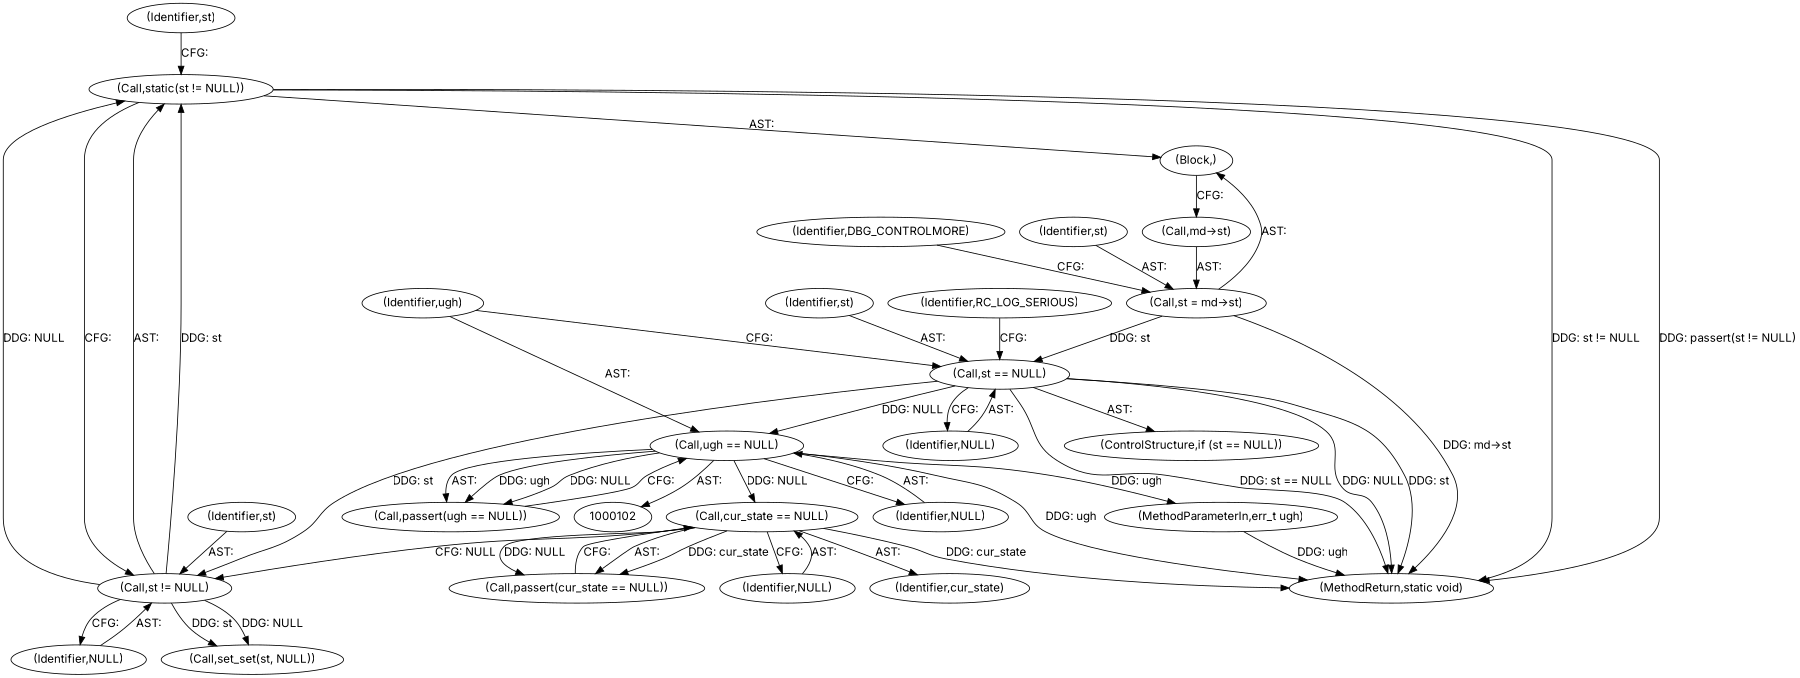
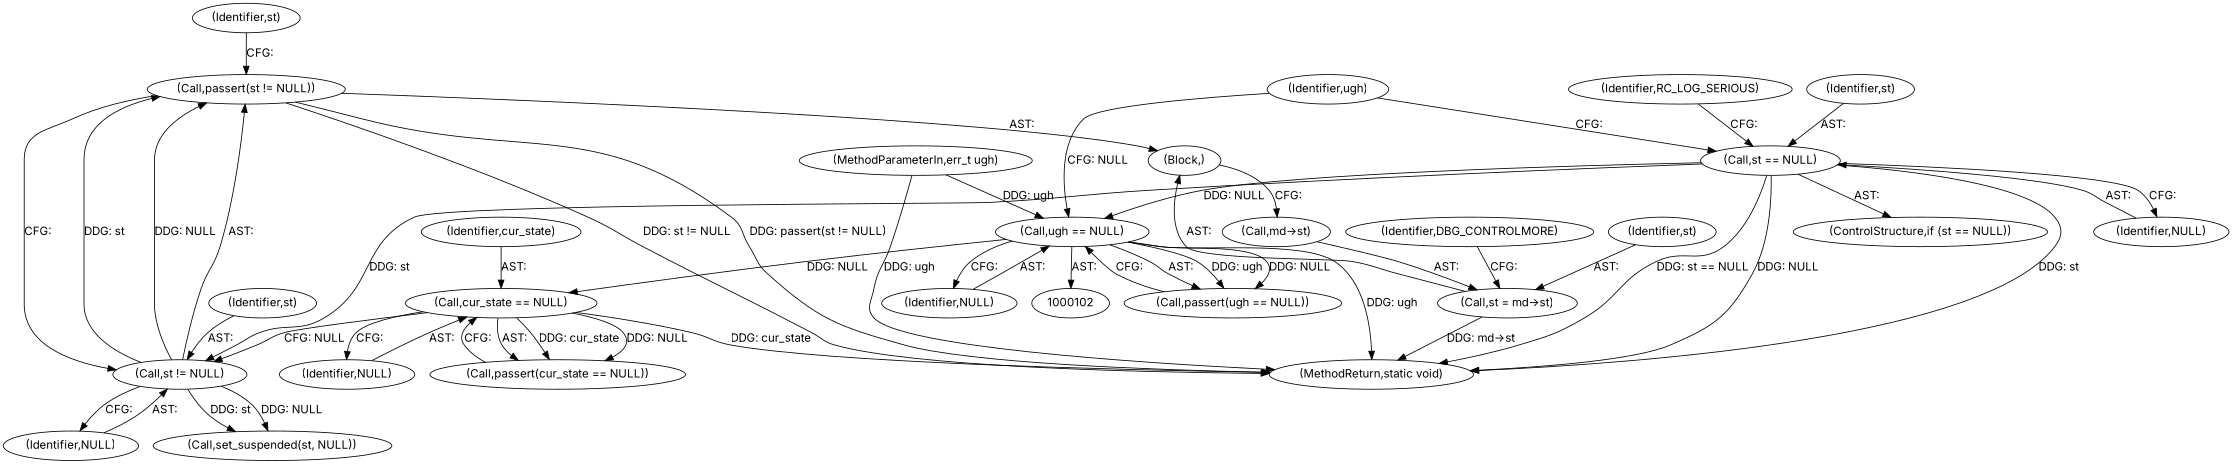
(181, 89) -> (246, 89)
(1102, 337) -> none
(619, 374) -> (1098, 161)
(982, 467) -> (991, 195)
(855, 551) -> (501, 263)
(252, 660) -> (272, 446)
